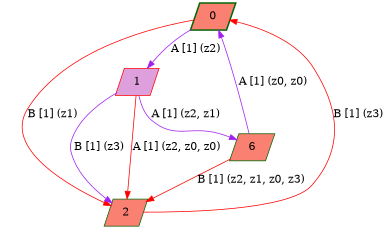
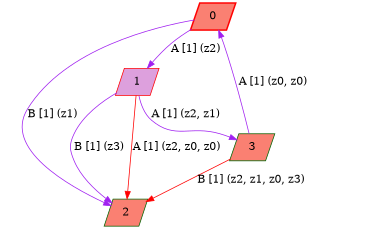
(213, 17) -> (213, 17)
(46, 86) -> (46, 86)
(252, 147) -> (252, 147)
(325, 167) -> none
